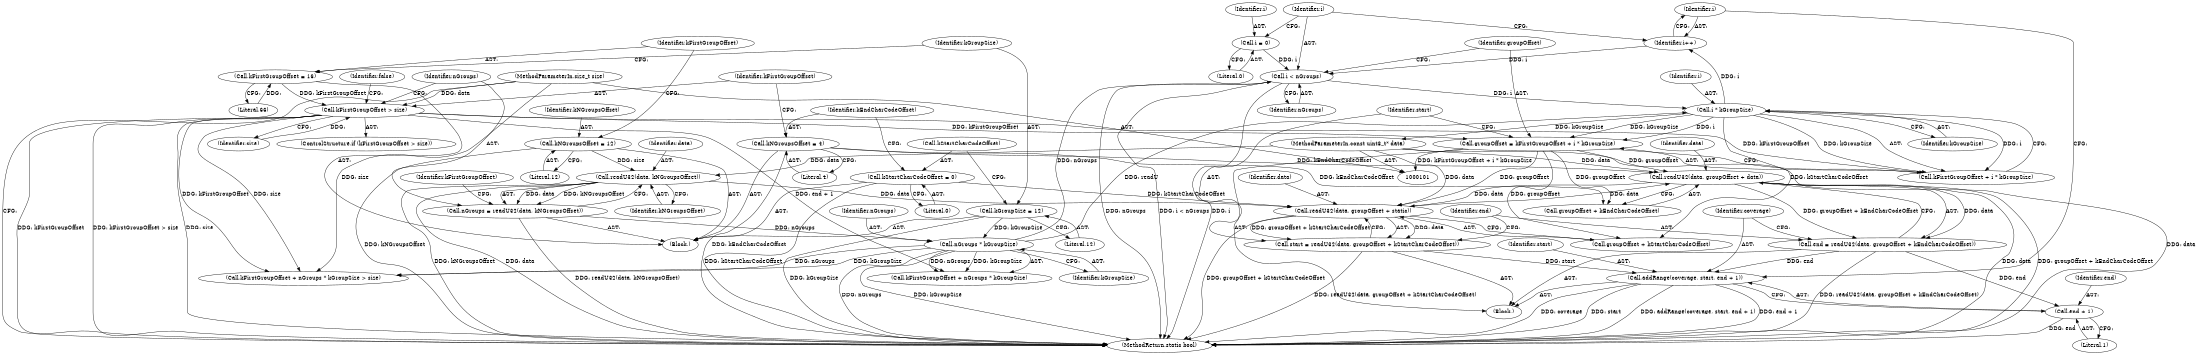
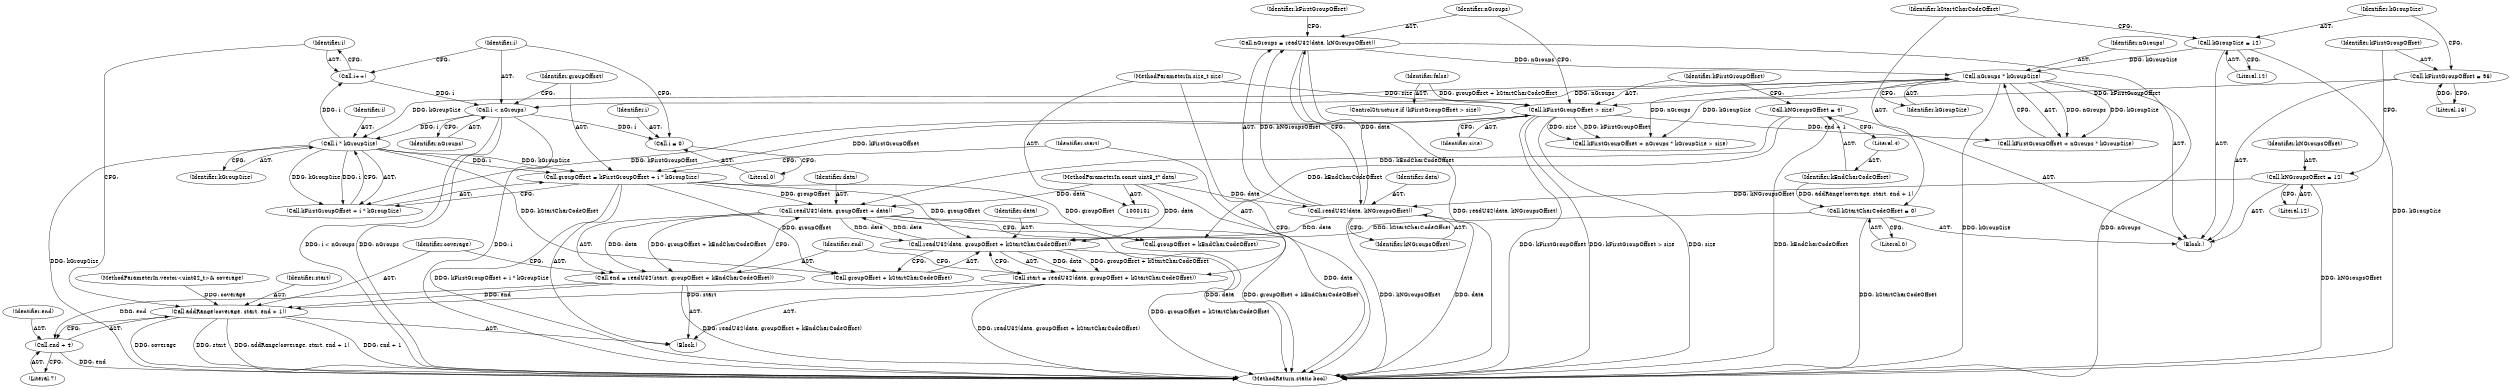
(1675, 43) -> (353, 77)
(1275, 59) -> (590, 124)
(275, 77) -> (2451, 77)
(377, 94) -> (1498, 94)
(456, 94) -> (1399, 94)
(253, 110) -> (2451, 110)
none -> (2018, 119)
(365, 125) -> (1415, 93)
(1547, 125) -> (138, 364)
(339, 127) -> (1492, 127)
(896, 144) -> (1856, 194)
(962, 144) -> (1955, 10)
(1423, 155) -> (711, 358)
(362, 161) -> none
(631, 161) -> (1764, 194)
(789, 165) -> (1868, 159)
(1142, 178) -> (437, 110)
(1674, 199) -> none
(1353, 211) -> (990, 245)
(1887, 245) -> (685, 278)
none -> (172, 278)
(2074, 312) -> (54, 346)
(2095, 346) -> (43, 379)
